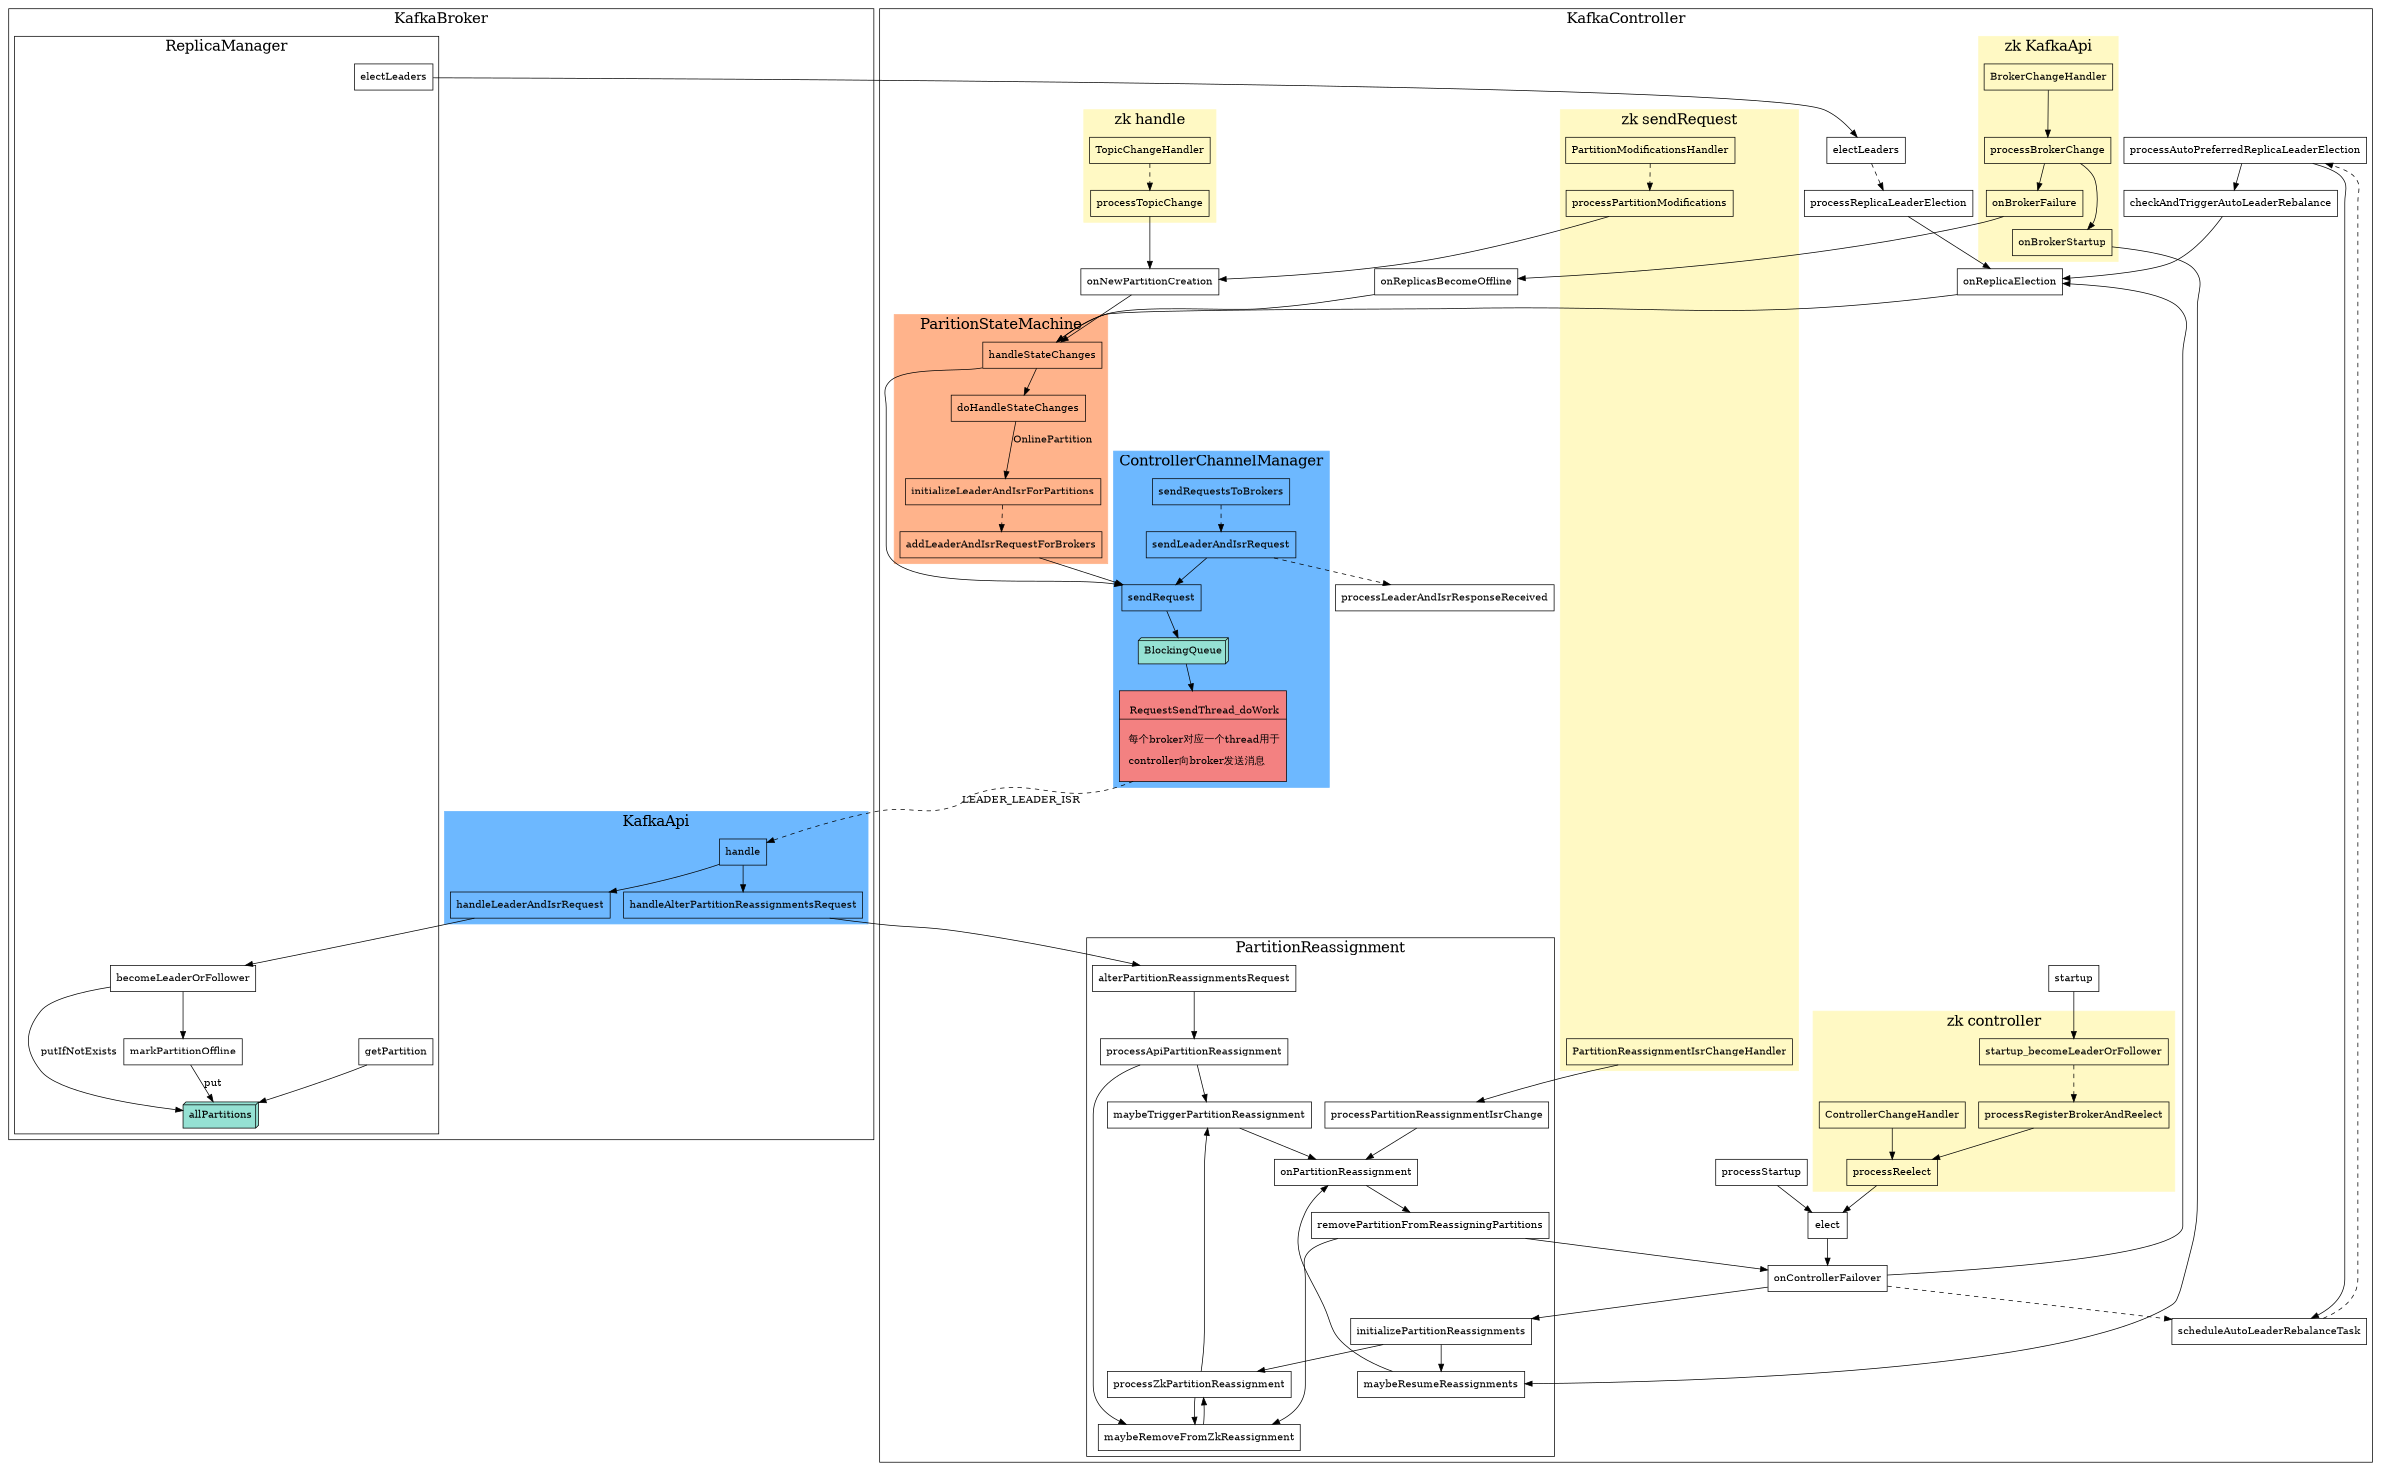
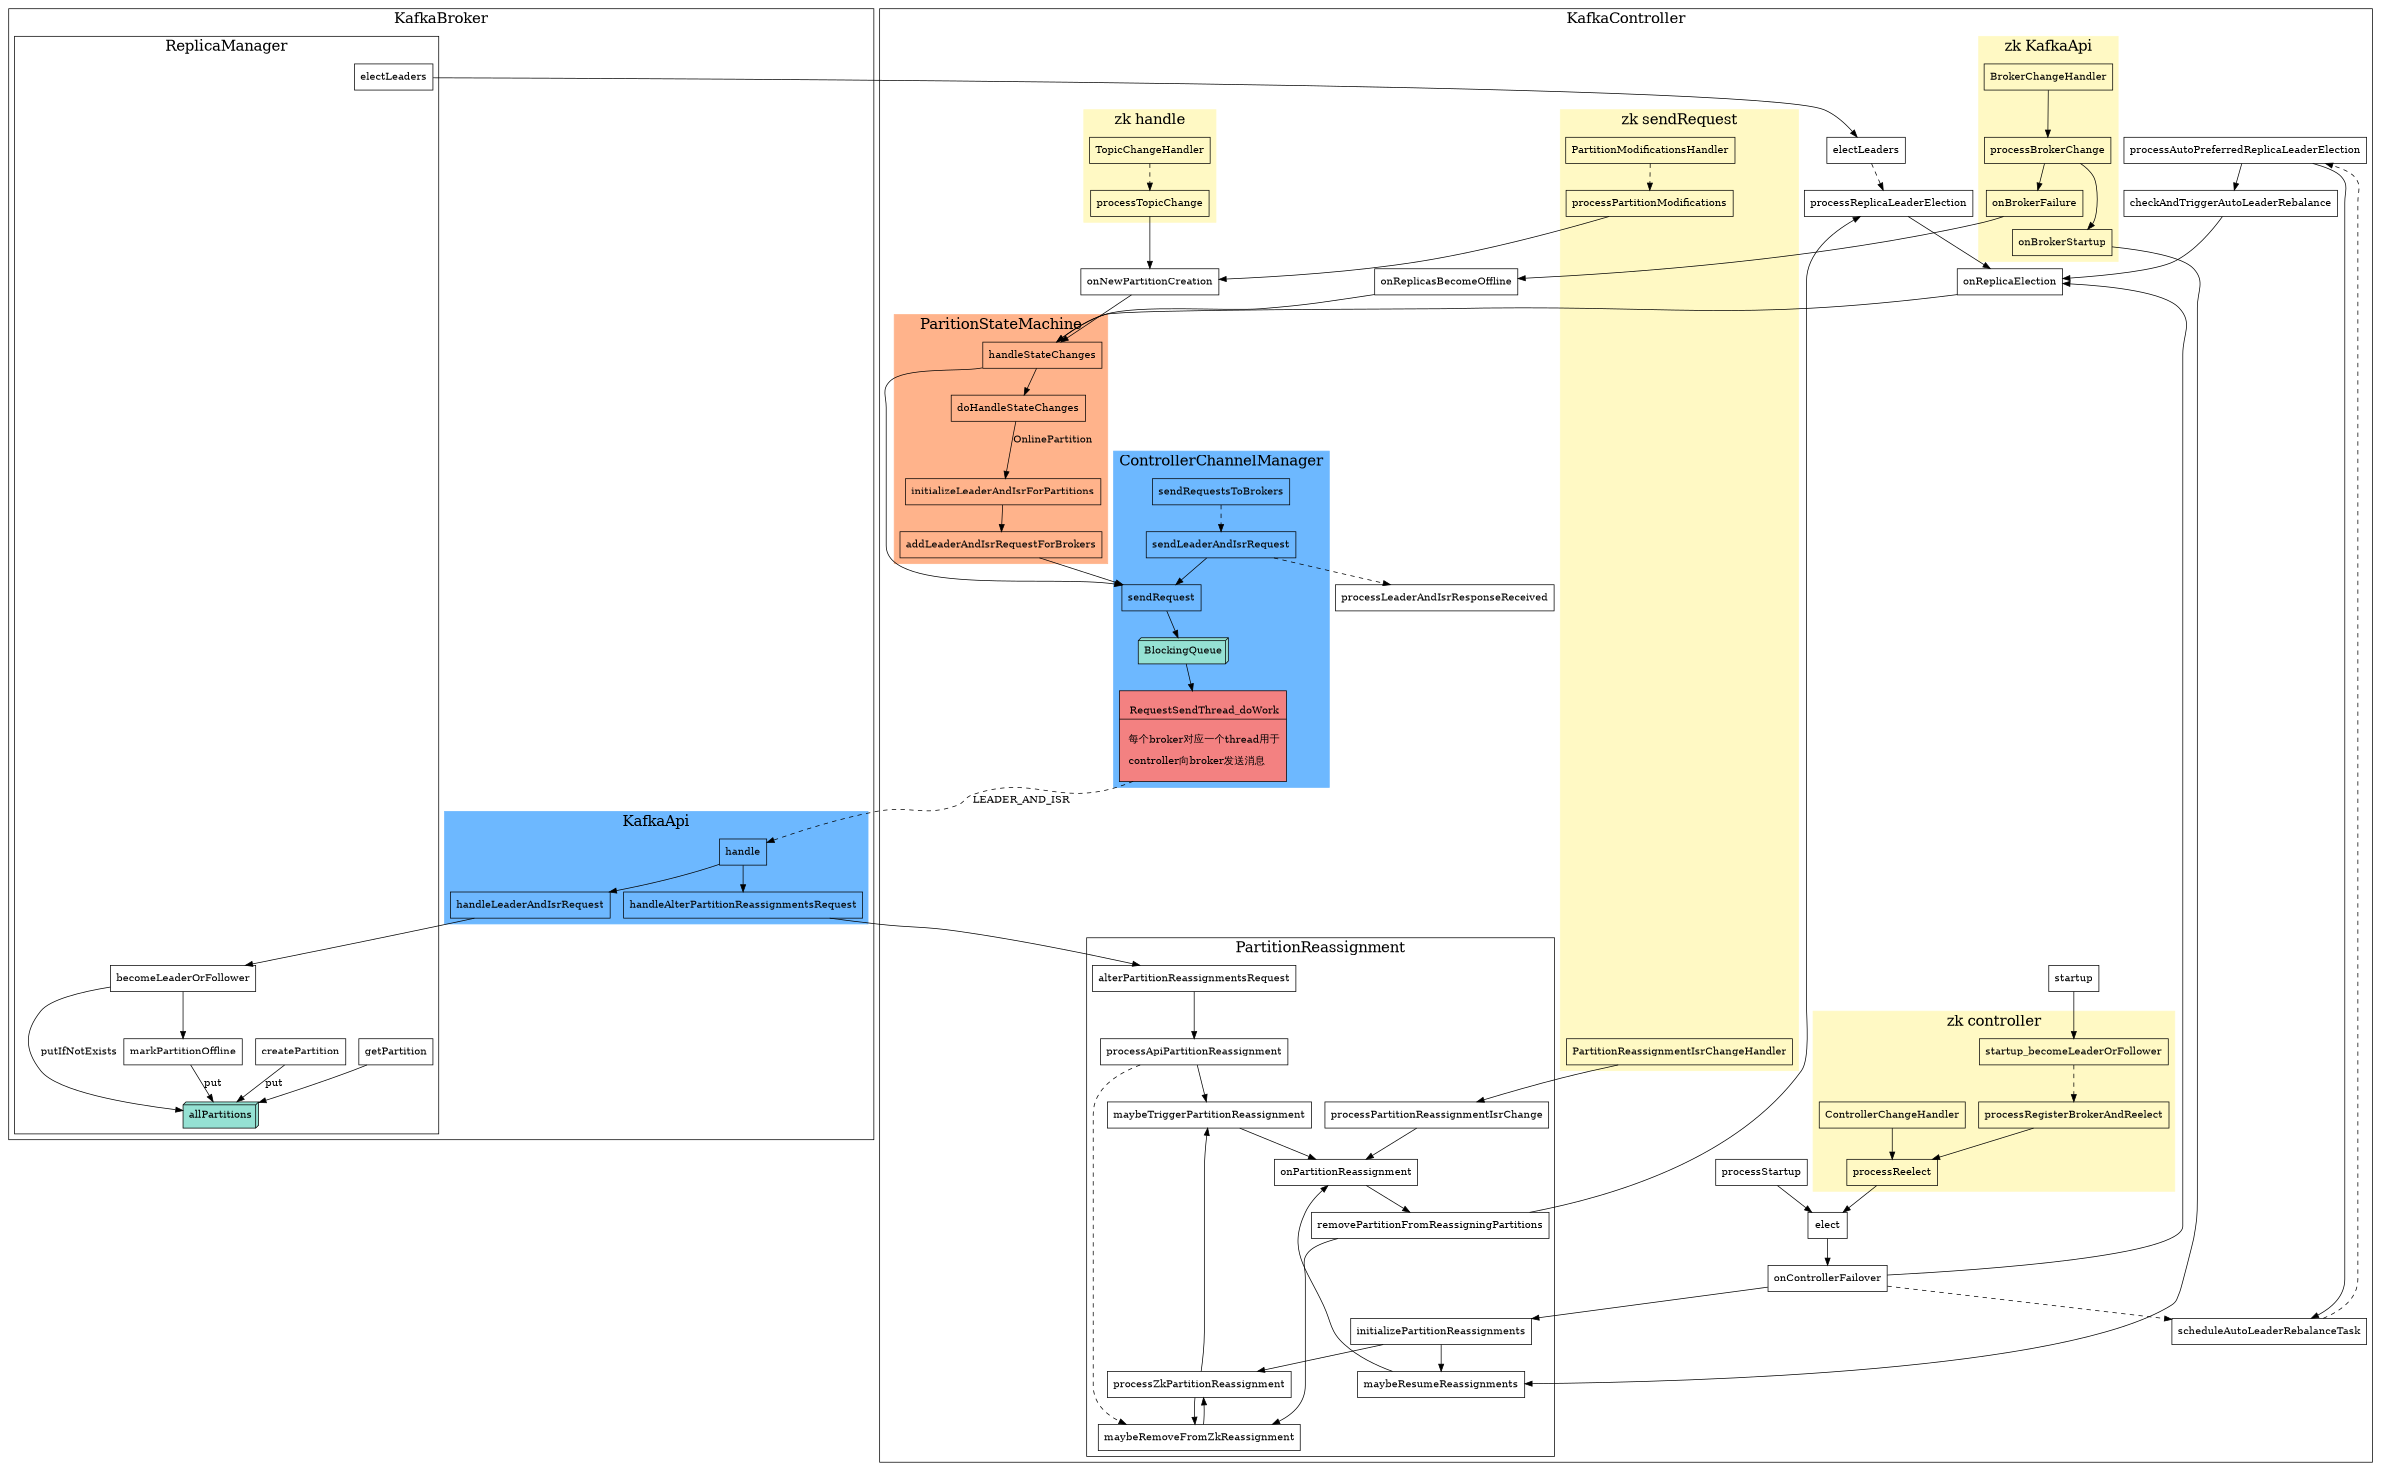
(1002, 515) -> (1002, 515)
(1021, 800) -> (1021, 800)
none -> (301, 1052)
(1093, 1237) -> (1093, 1237)
(1643, 1254) -> (1807, 793)
